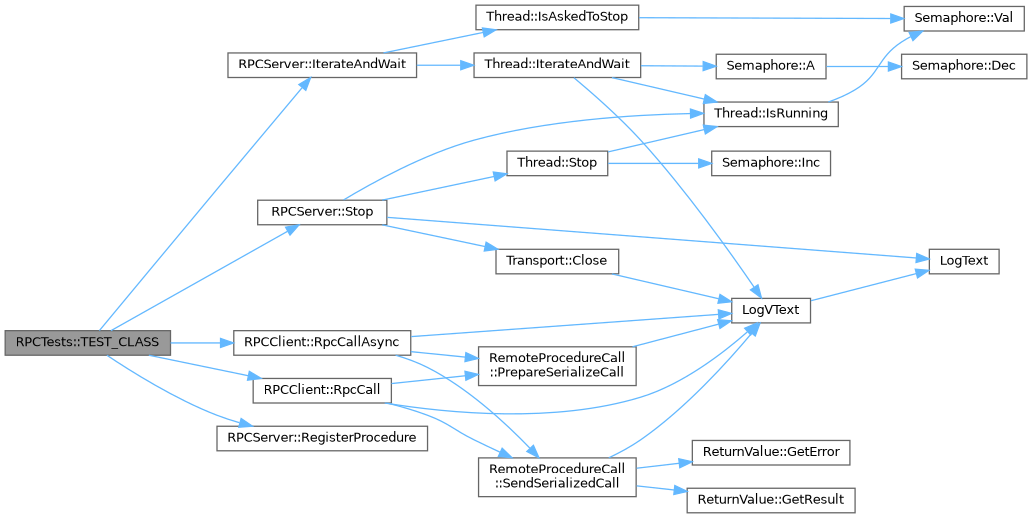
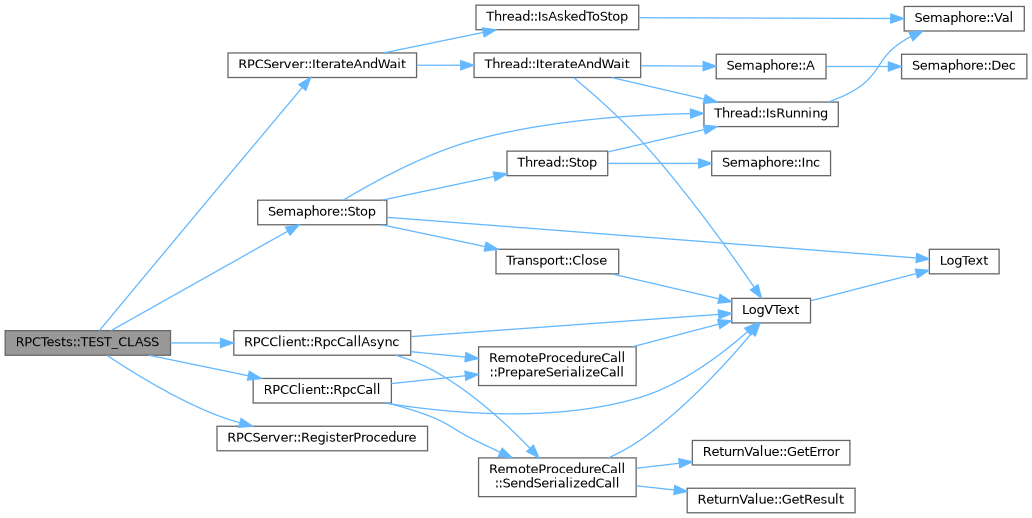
(322, 212) -> (322, 212)
